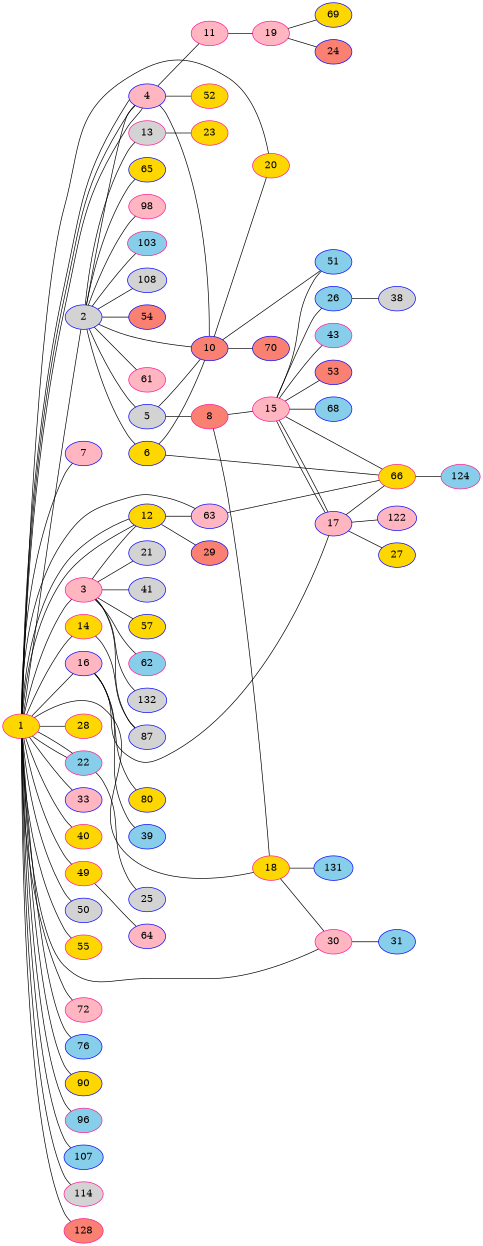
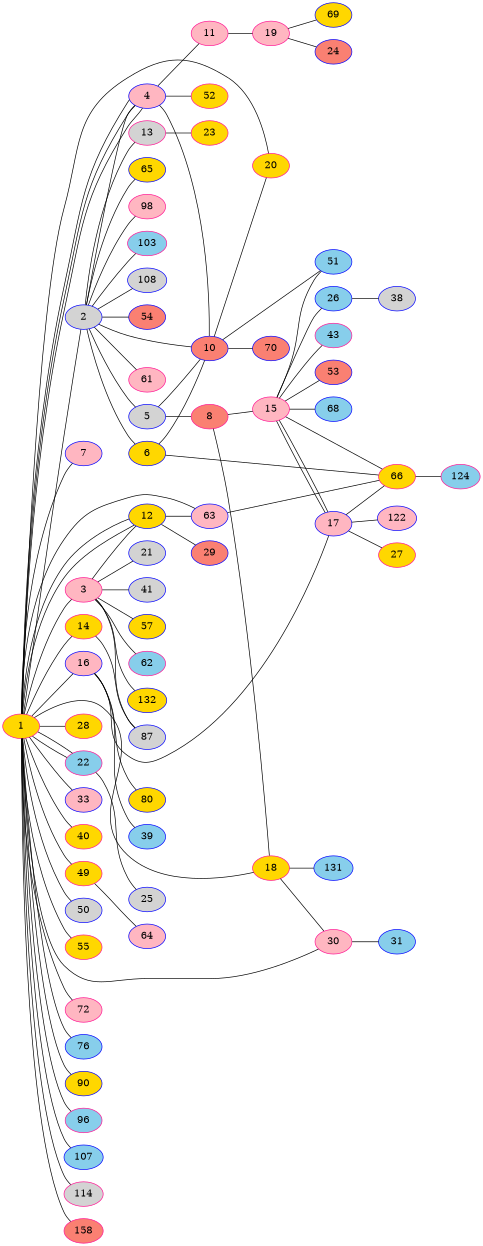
(397, 555) -> (397, 555)
(147, 700) -> (147, 700)
(84, 1231) -> (84, 1231)
